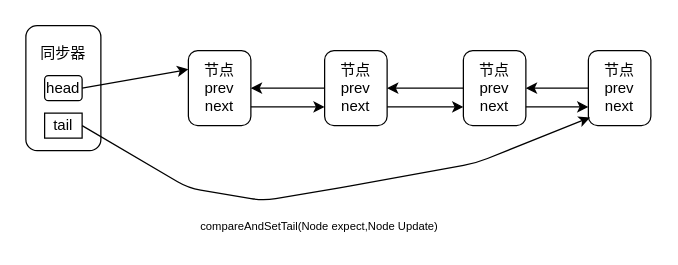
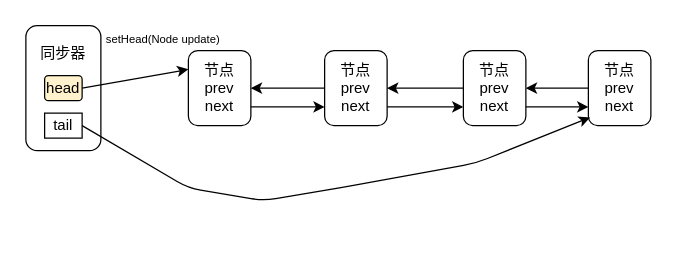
none -> (163, 38)
(63, 88) -> (63, 88)
(319, 226) -> none
